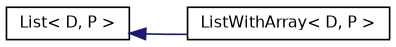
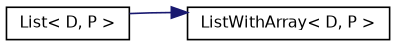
(167, 34) -> (150, 13)
